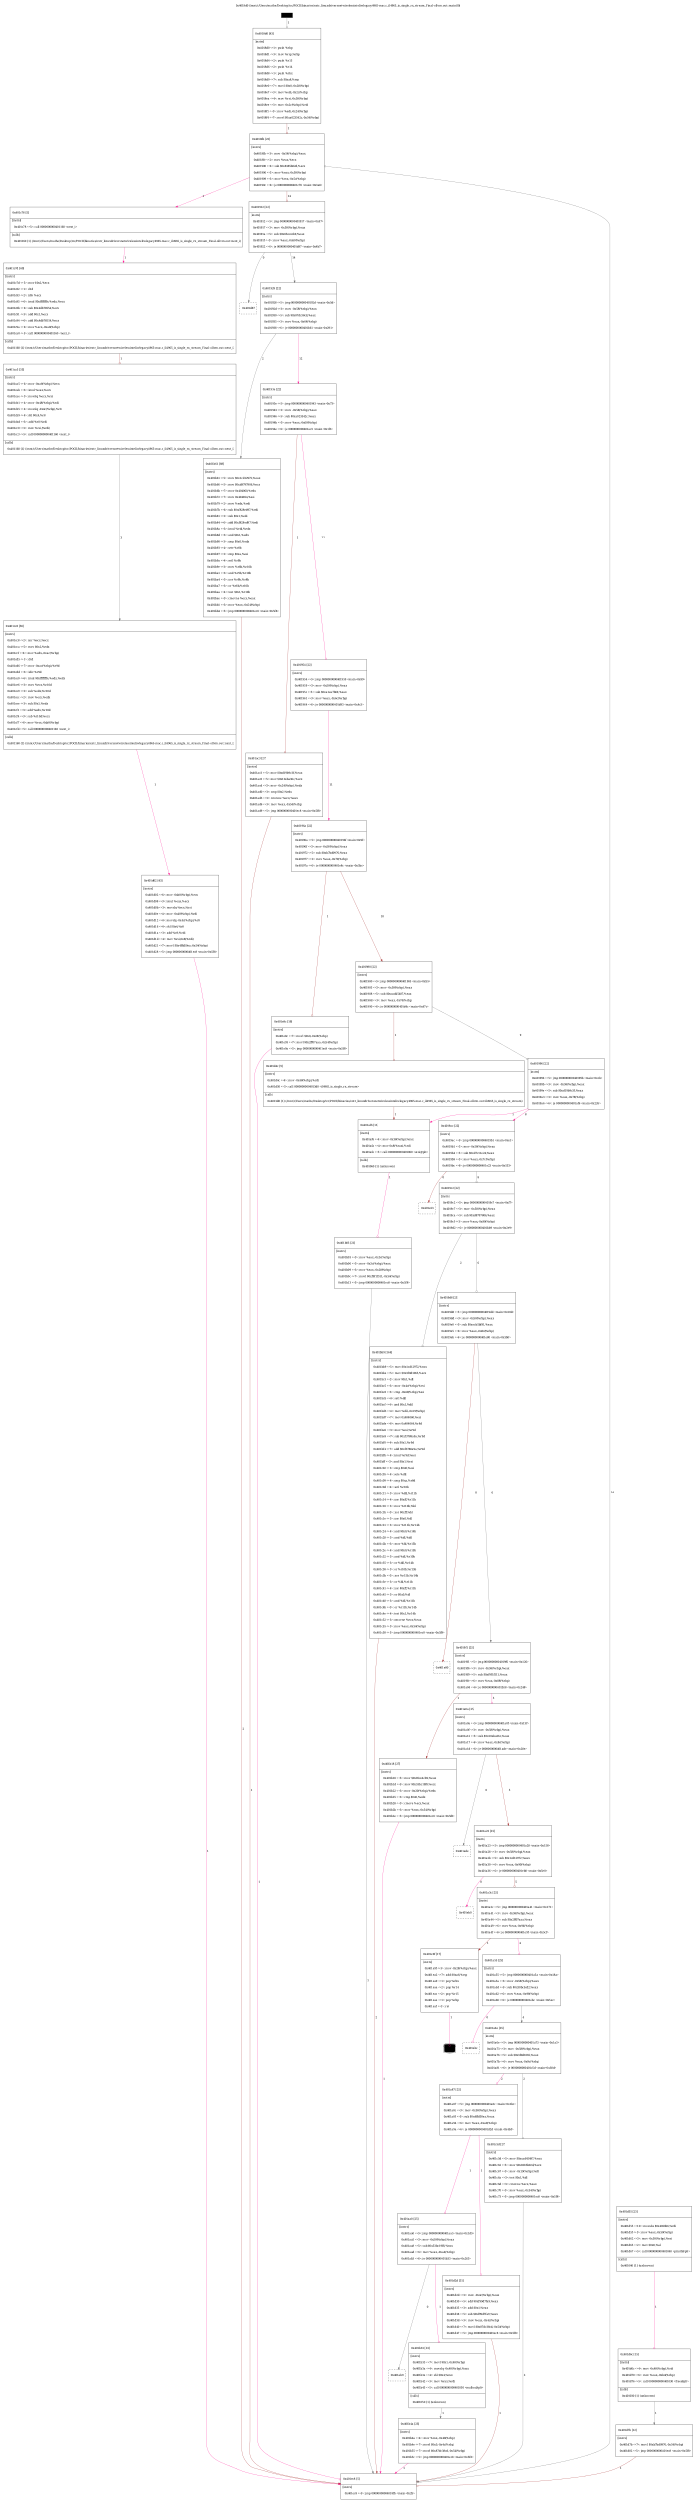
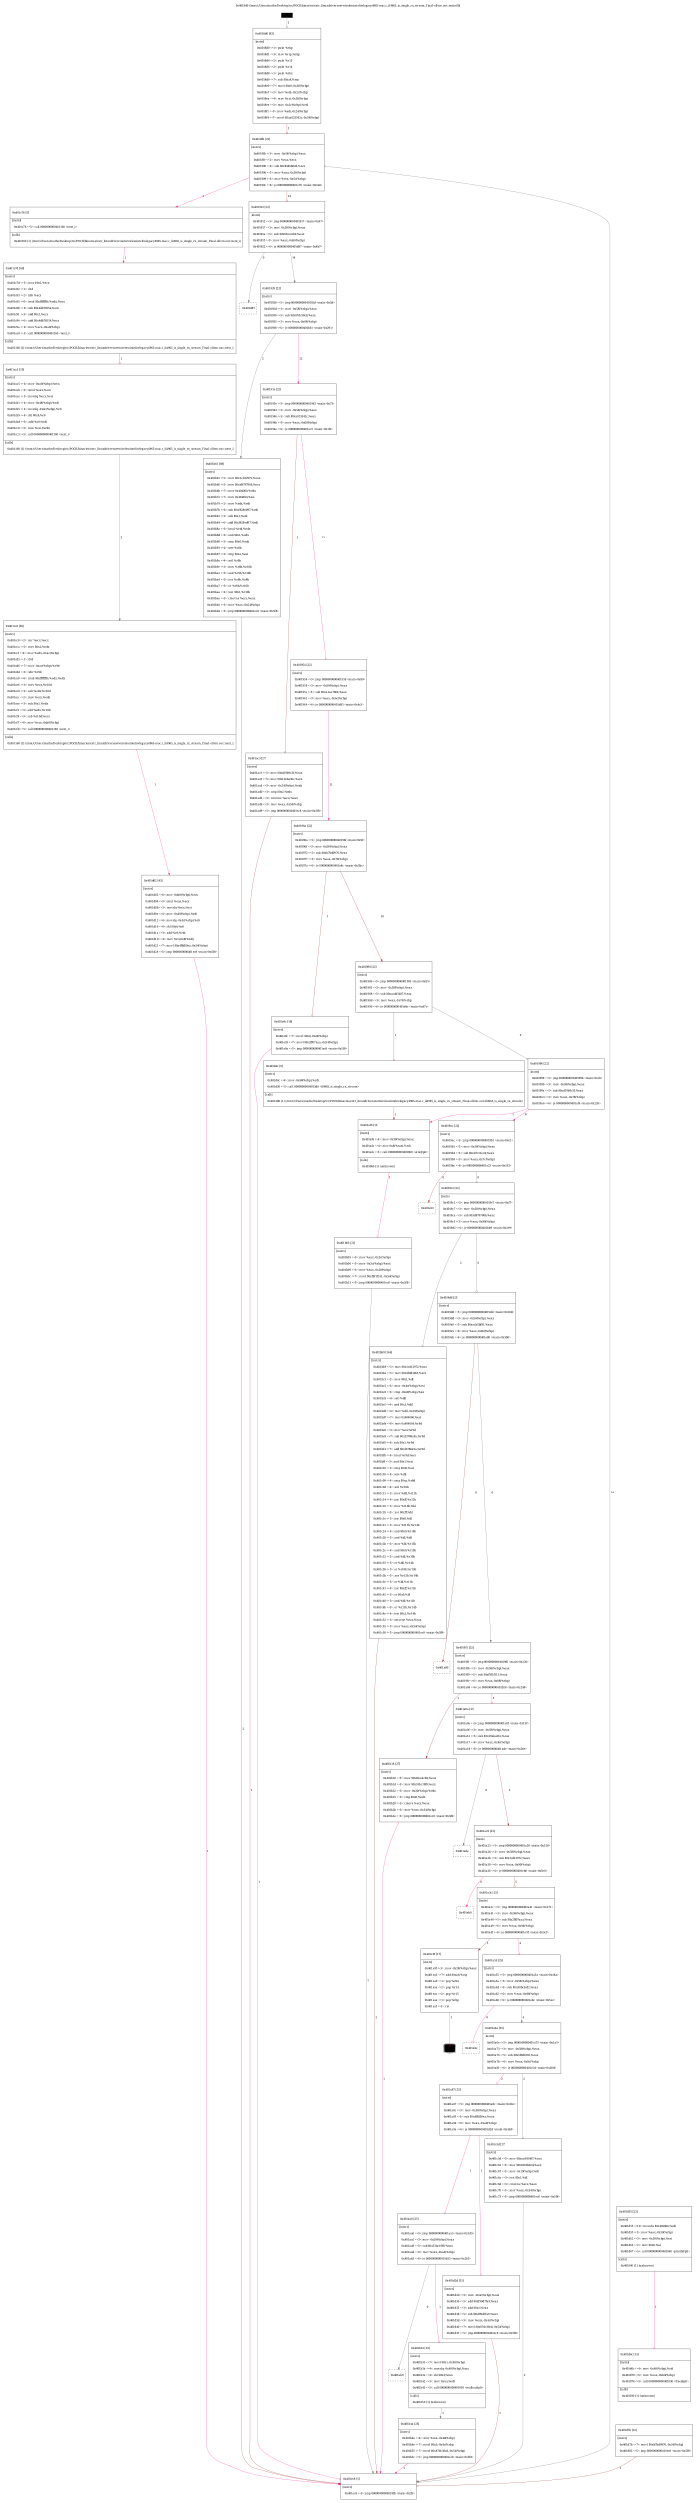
(654, 2412) -> none
